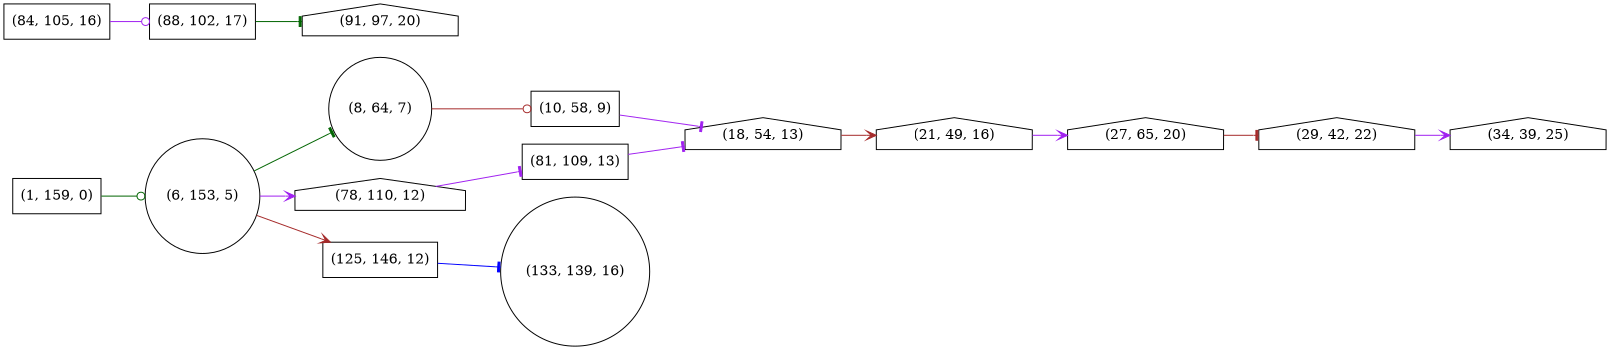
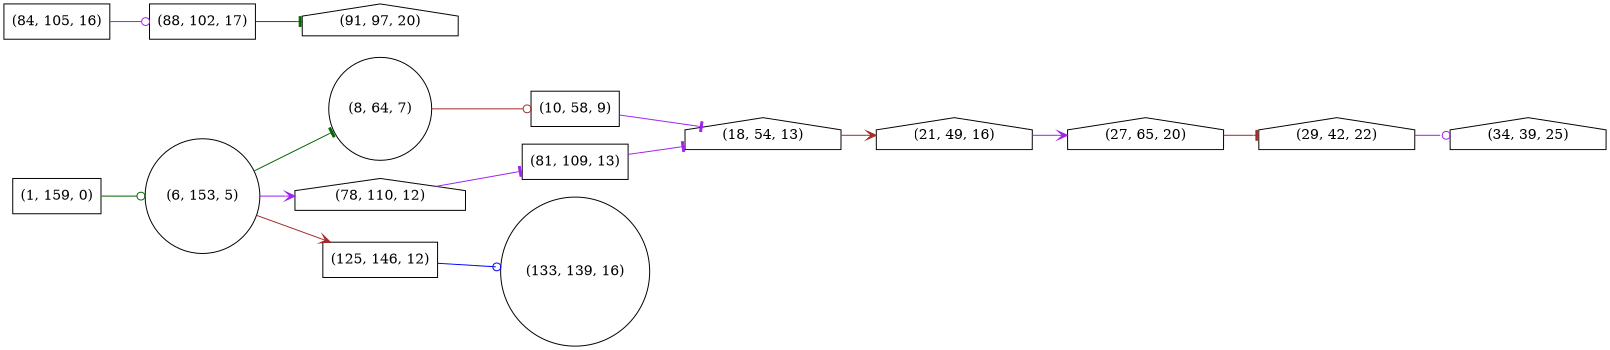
(1428, 135) -> (1428, 135)
(467, 265) -> (467, 265)
